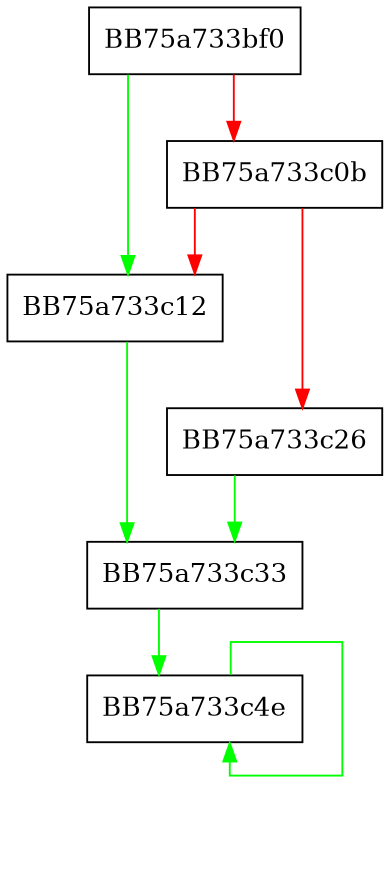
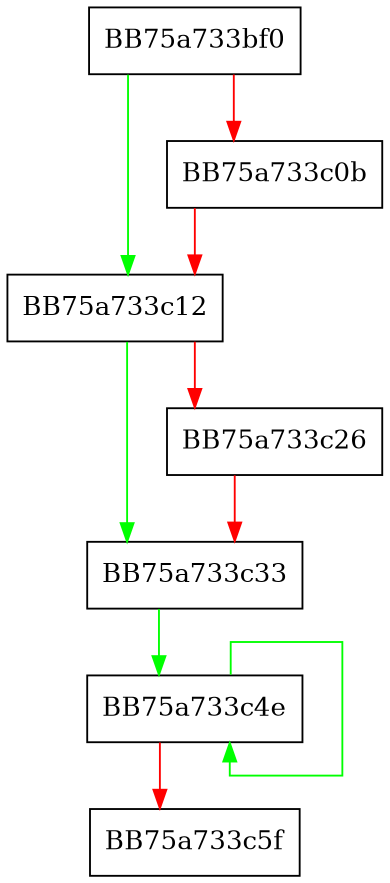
(302, 299) -> (195, 365)
(235, 499) -> (235, 499)
none -> (195, 842)
